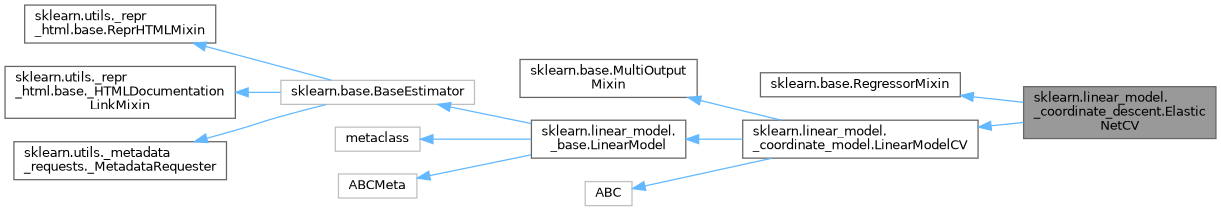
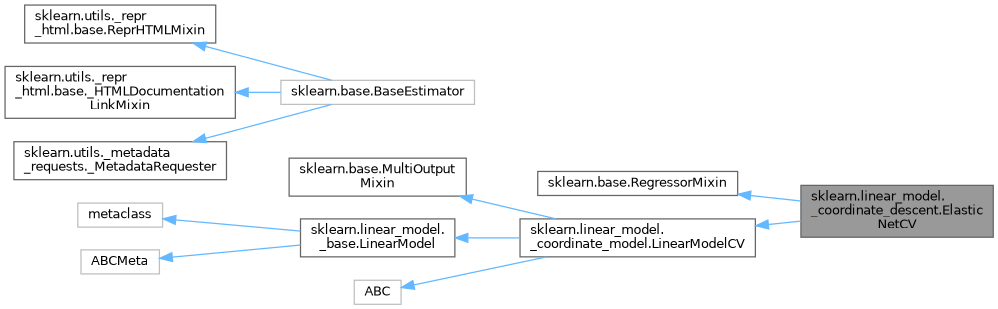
(491, 115) -> none
